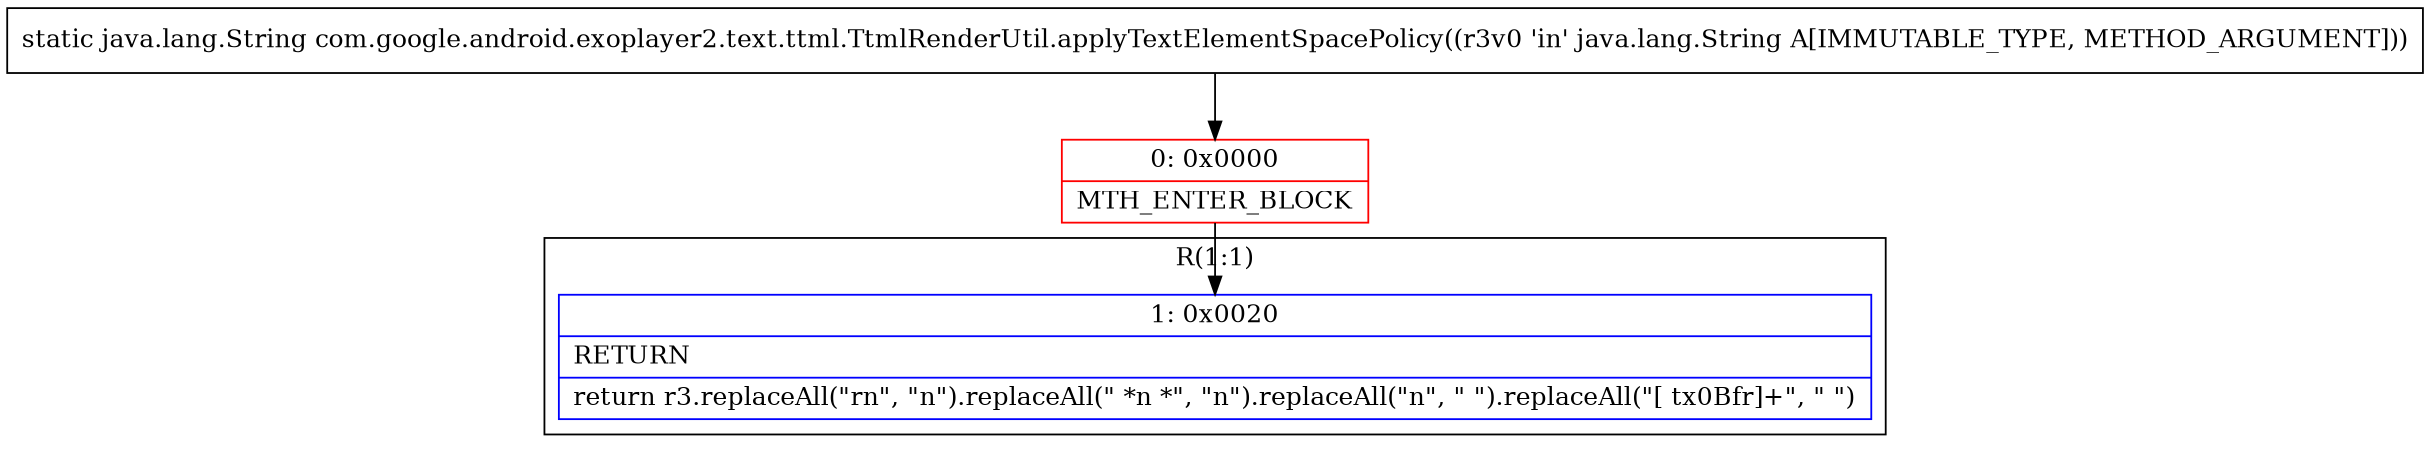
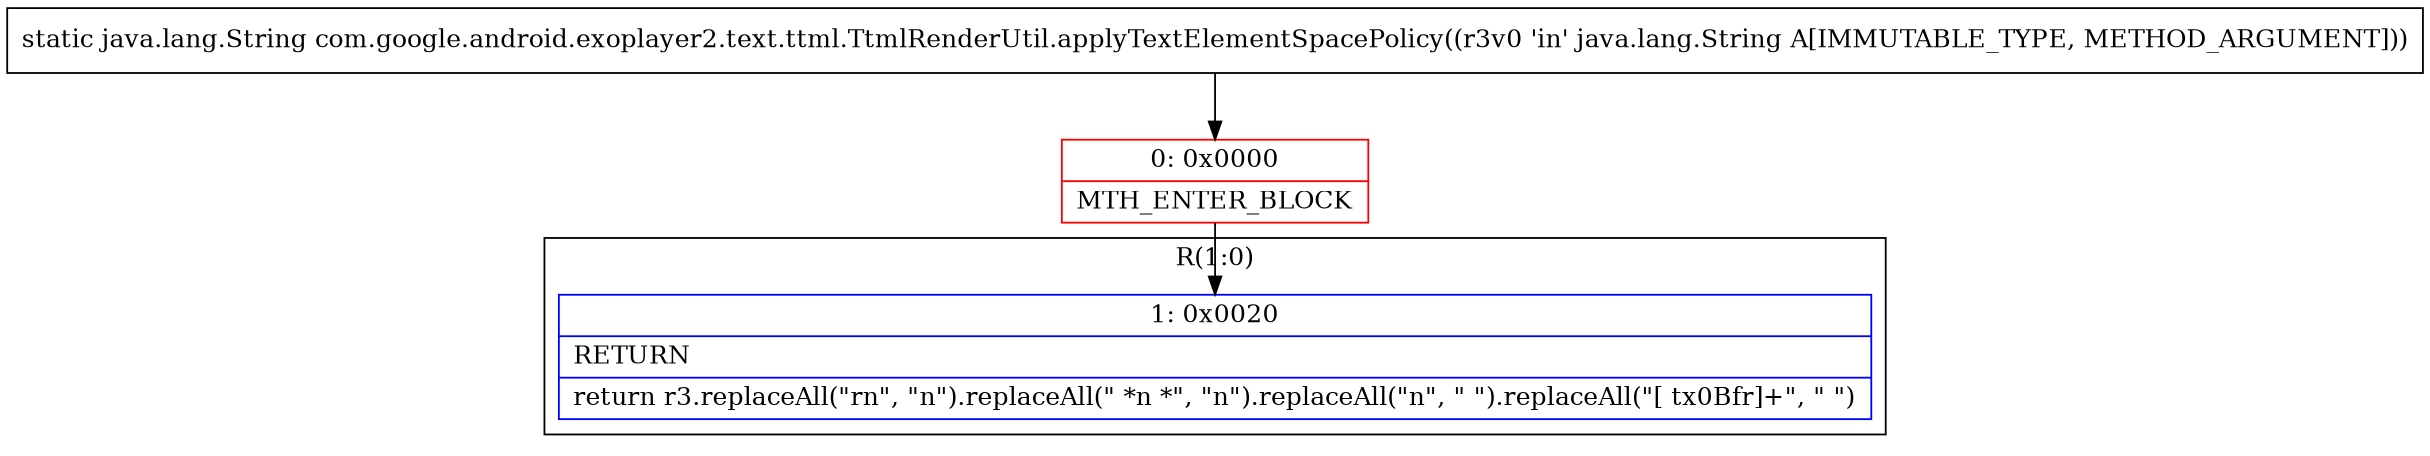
(1215, 259) -> (1215, 259)
